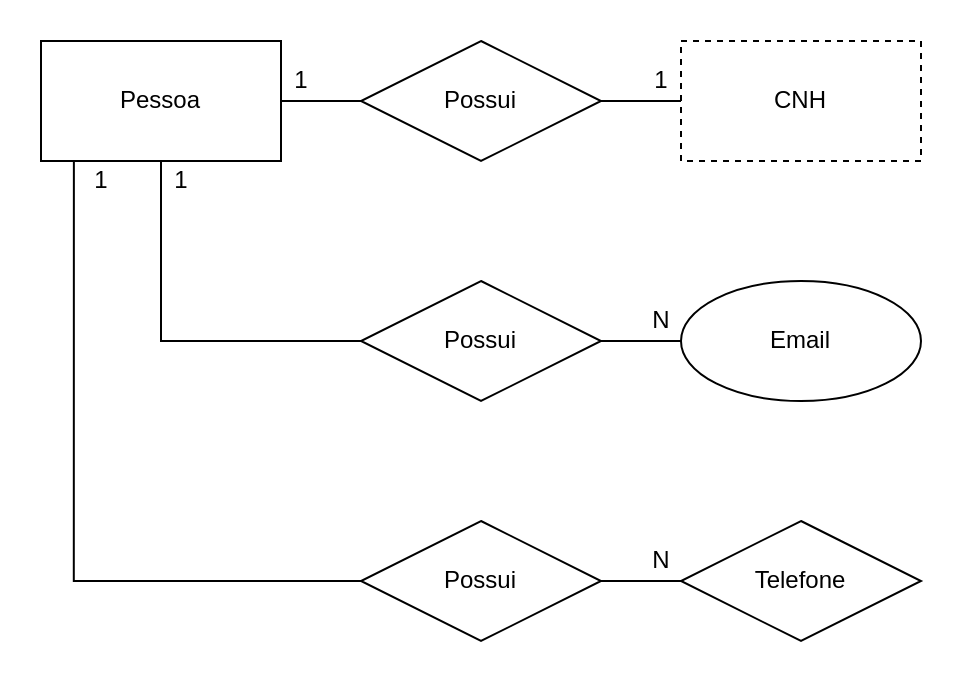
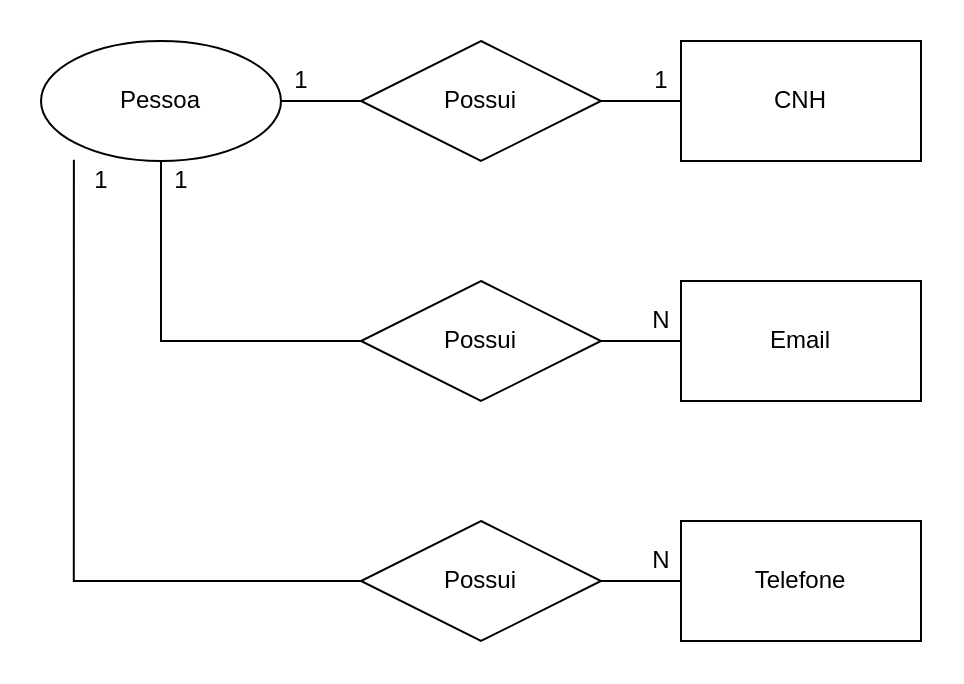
(161, 101) -> (161, 101)
(801, 101) -> (801, 101)
(801, 341) -> (801, 341)
(801, 581) -> (801, 581)
